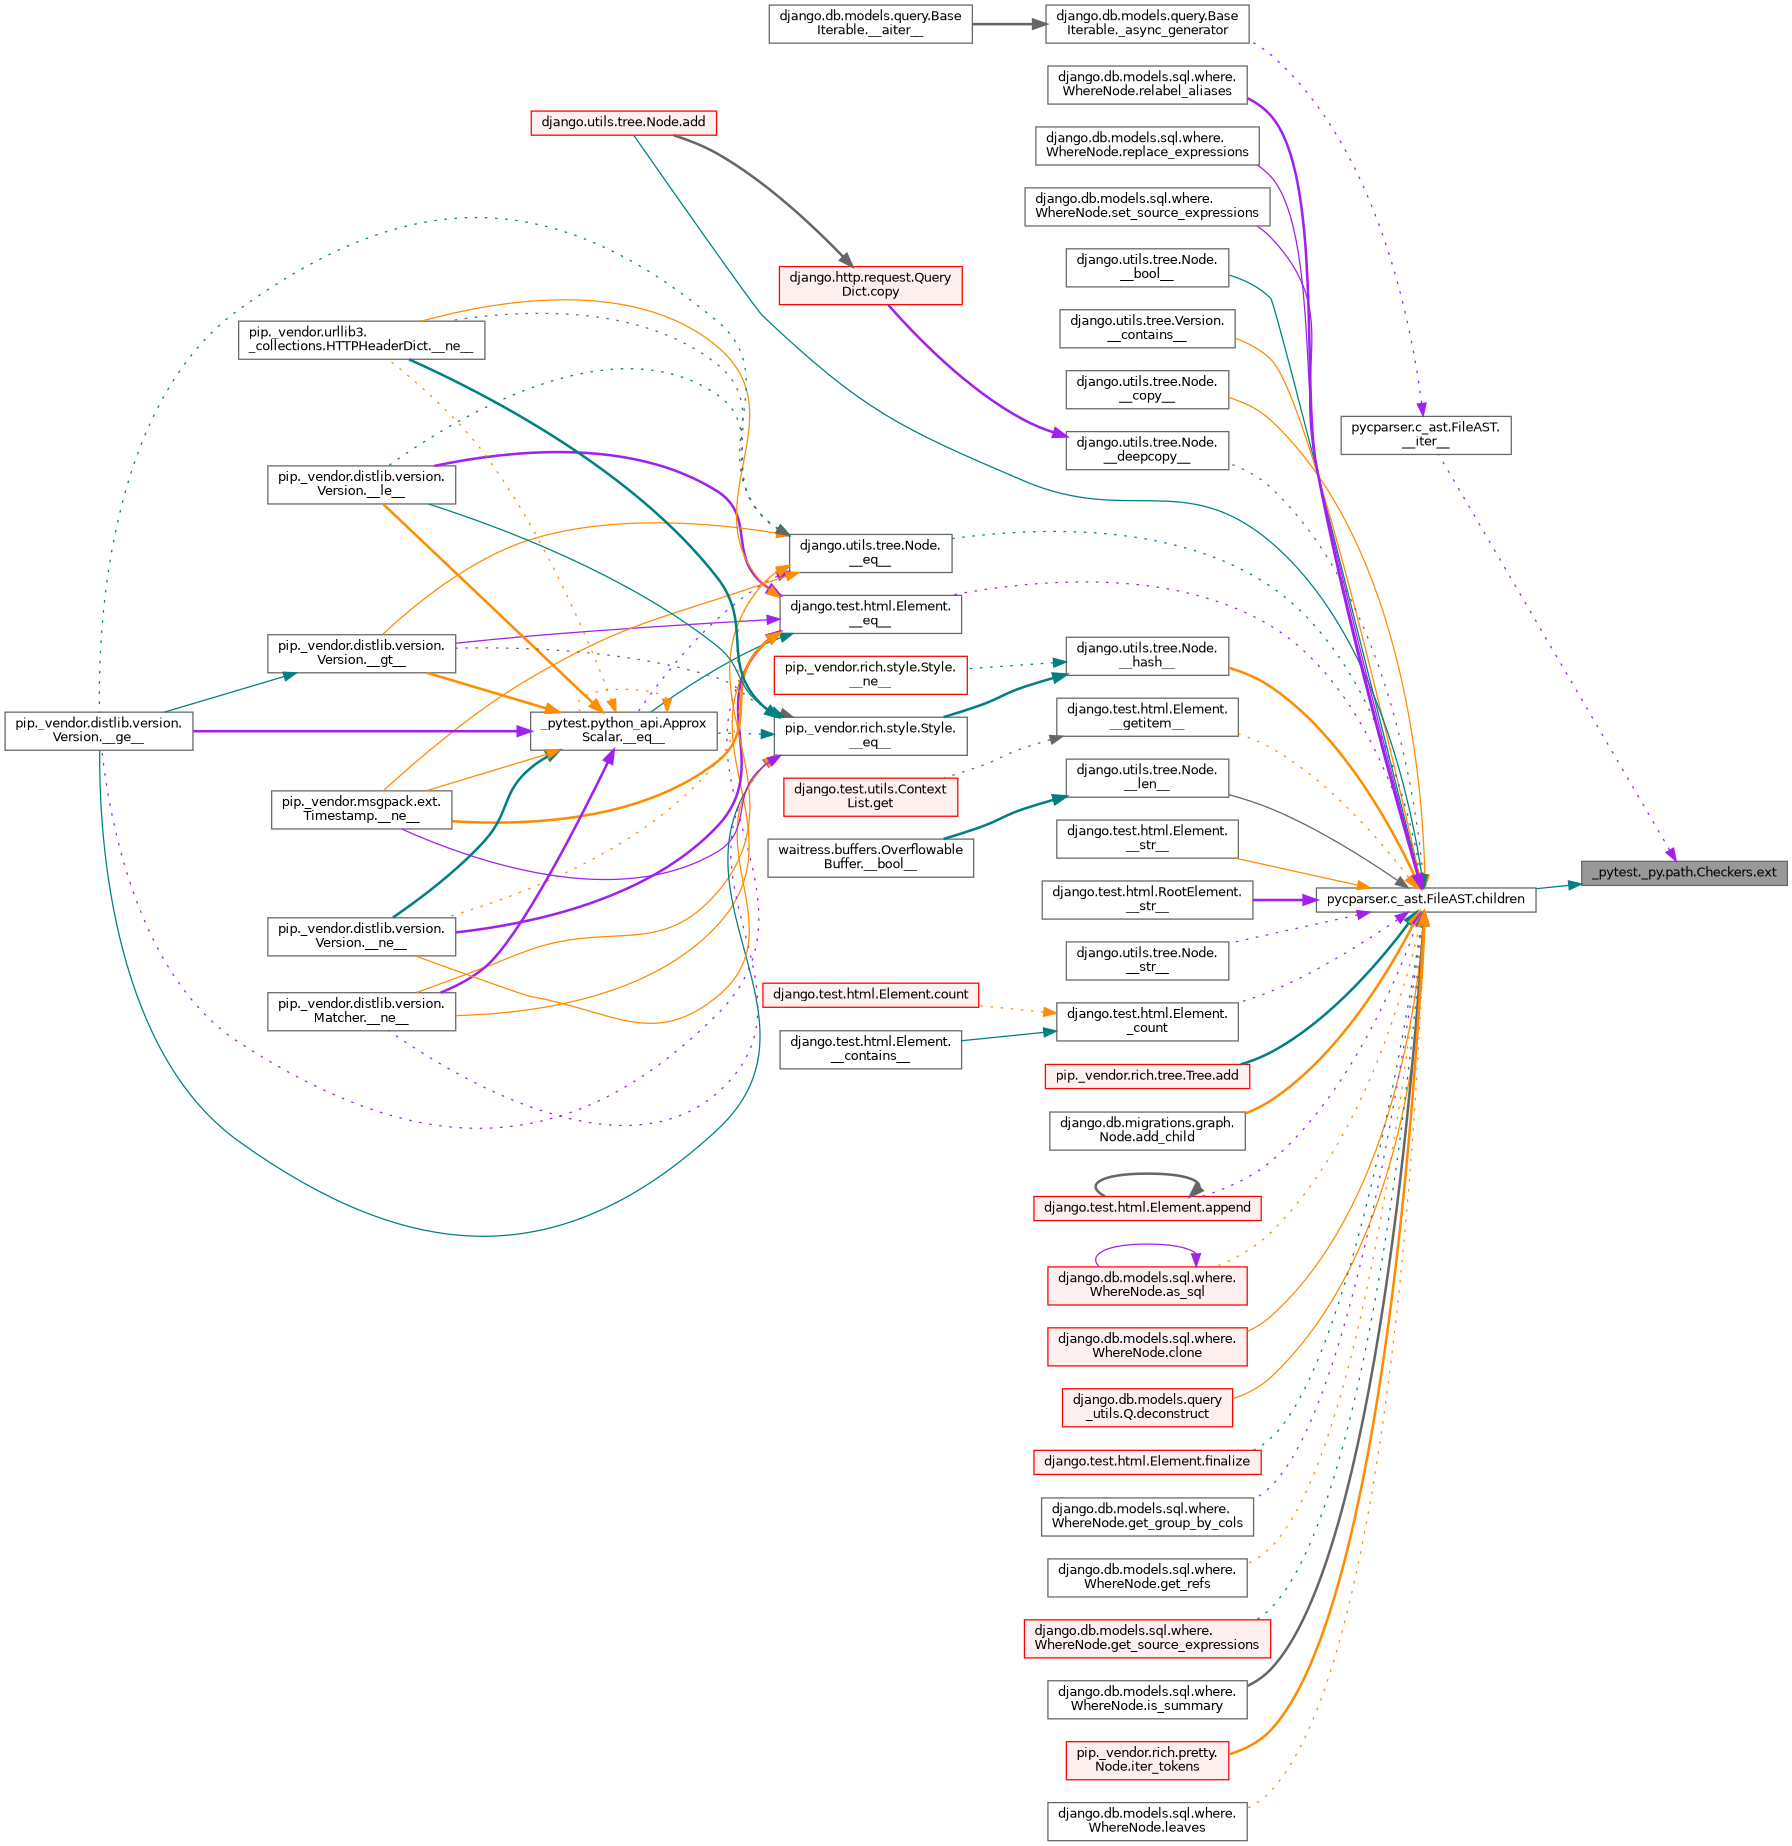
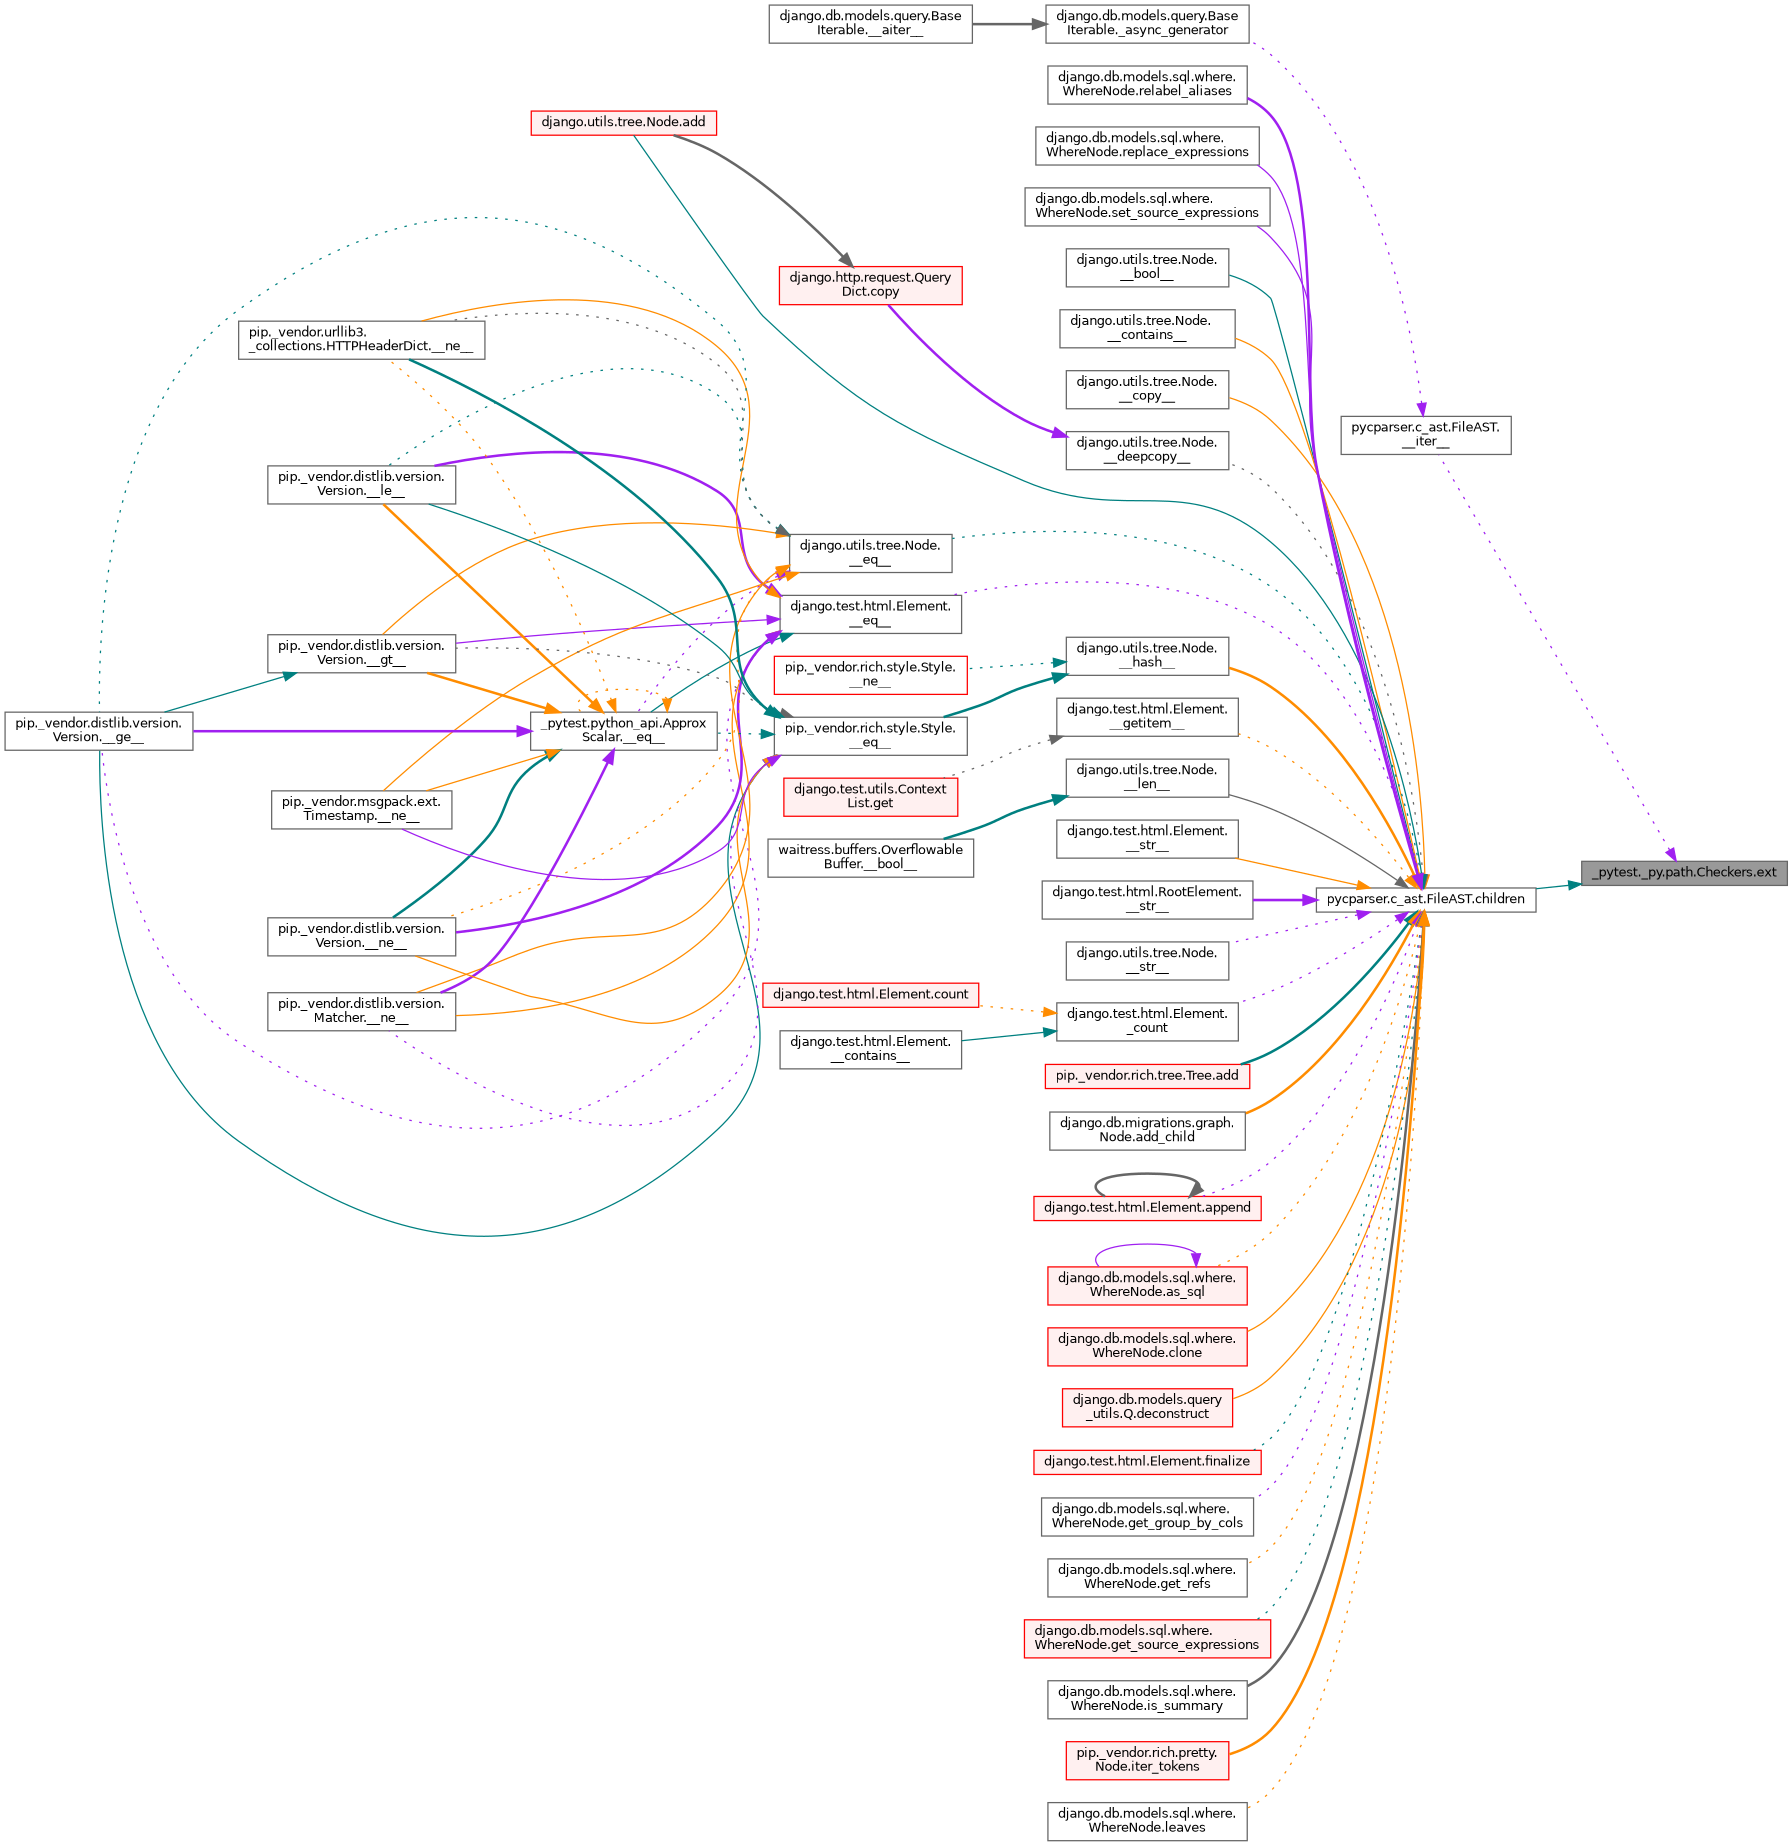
(1148, 329) -> (1148, 329)
(656, 796) -> none
